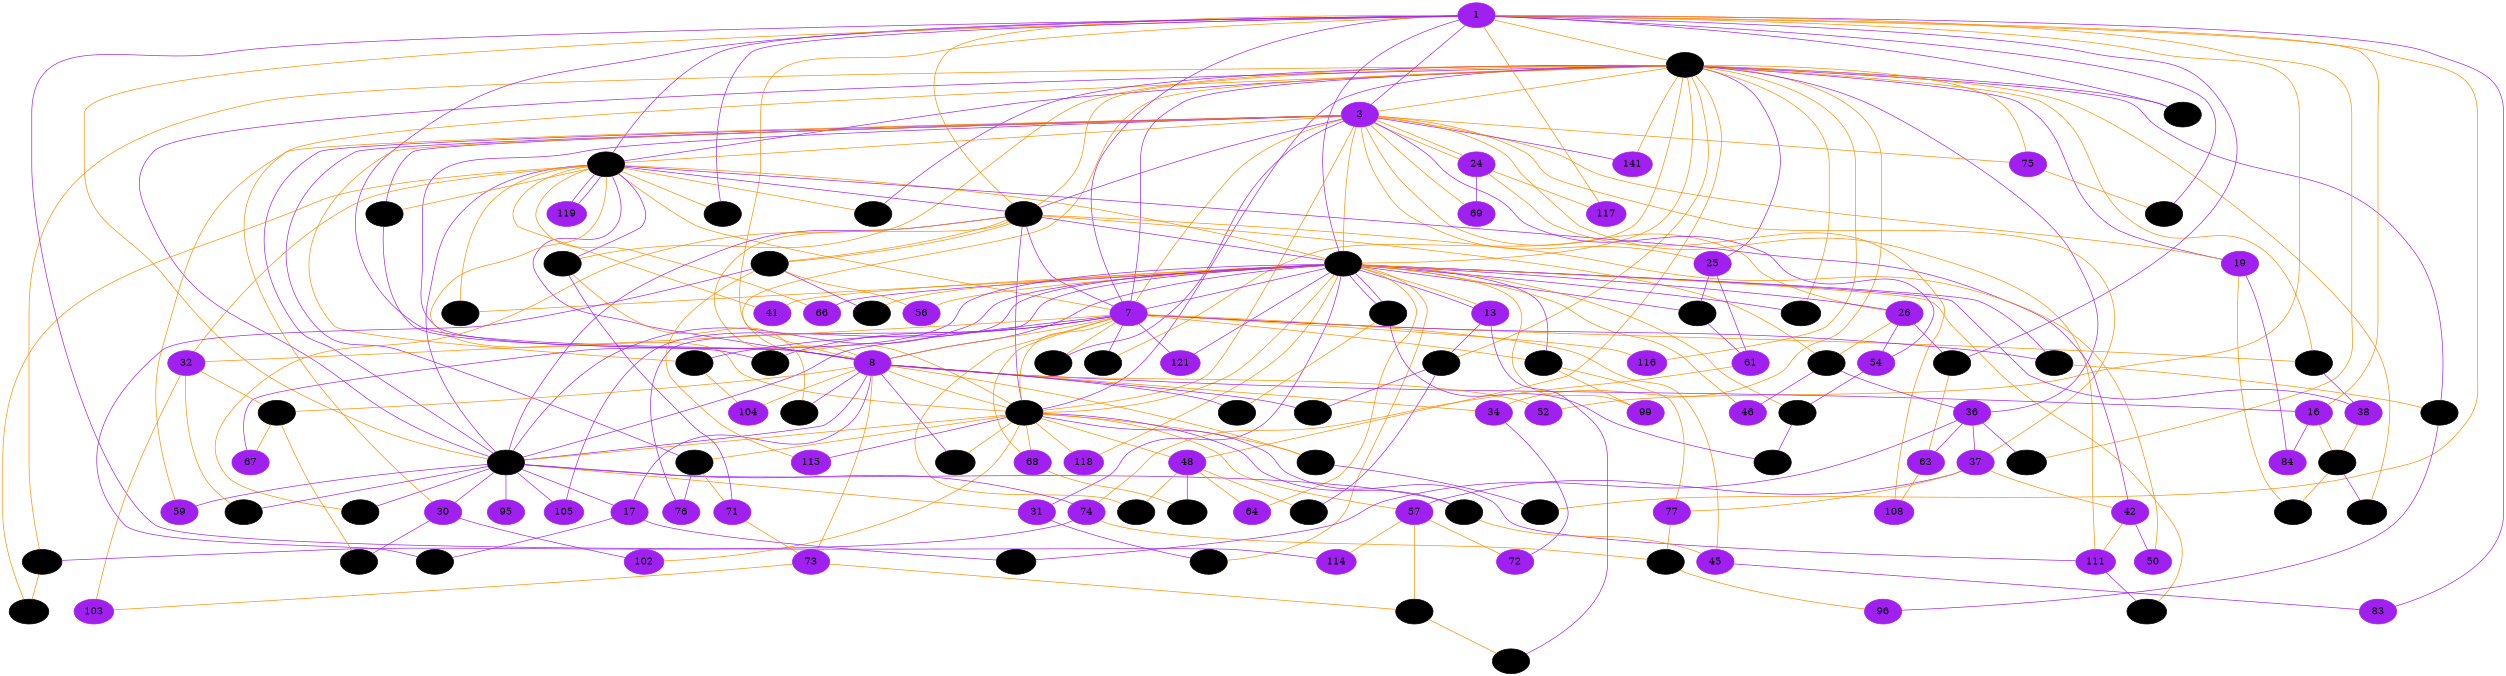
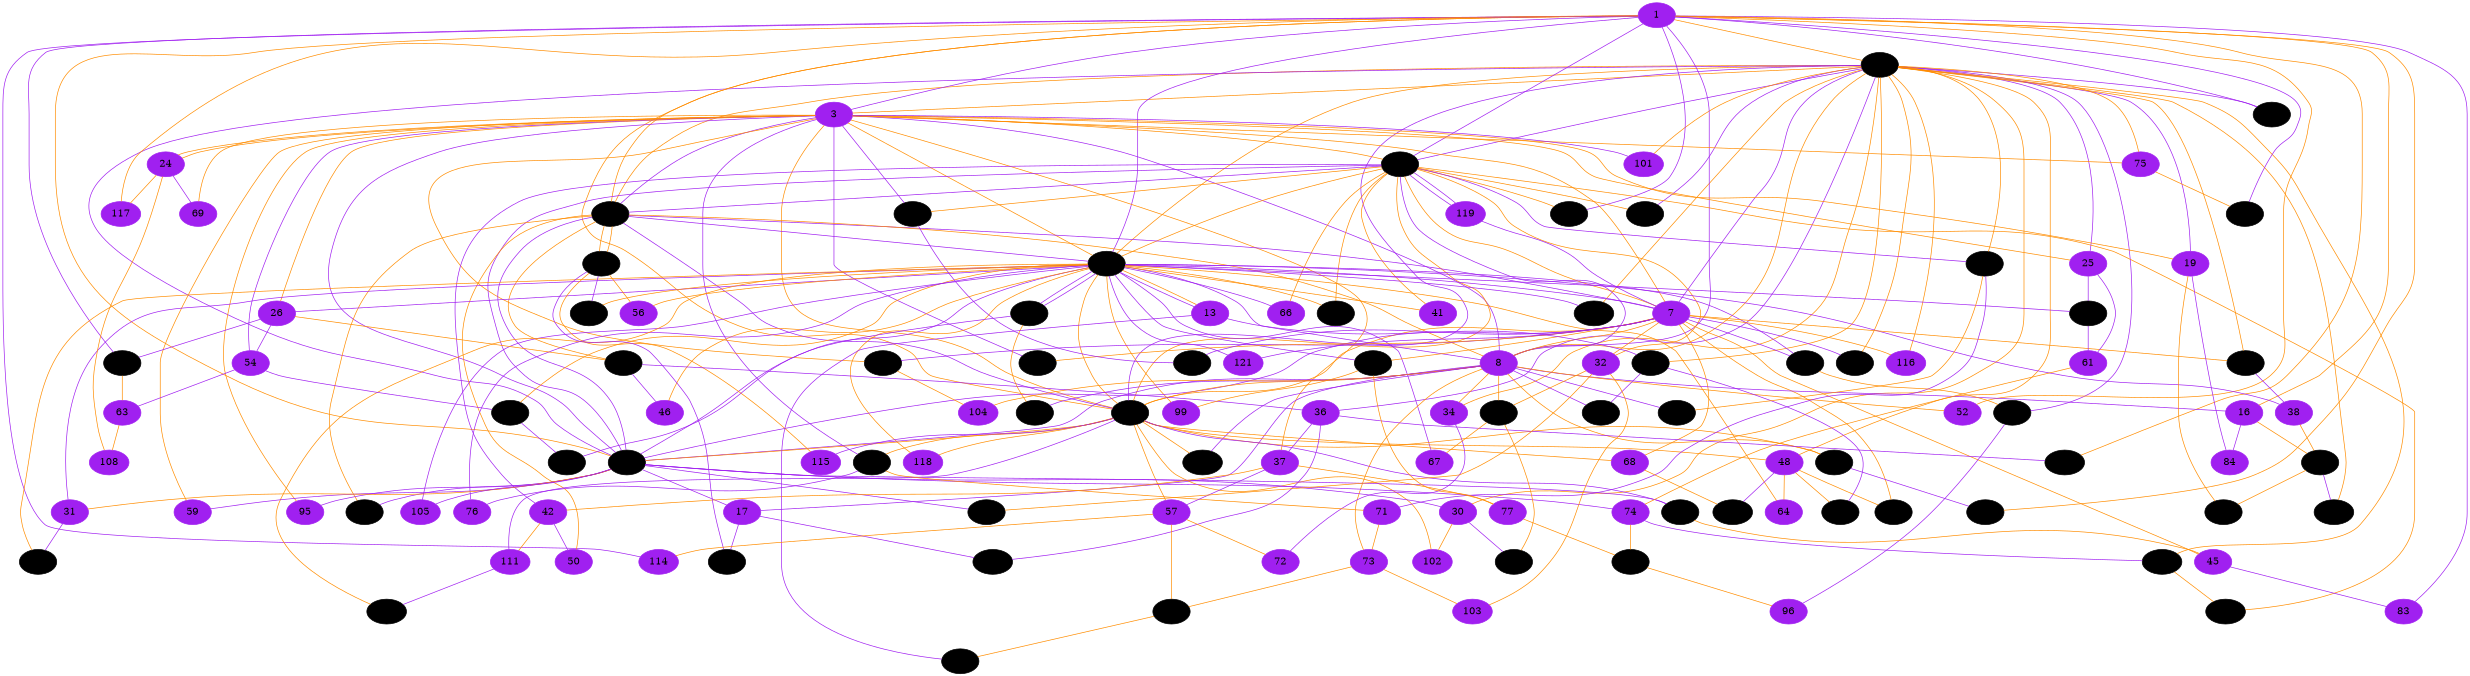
(1217, 64) -> (1572, 256)
(1633, 164) -> (1644, 164)
(1803, 239) -> (321, 147)
(1949, 438) -> (186, 388)
(546, 541) -> (1445, 537)
